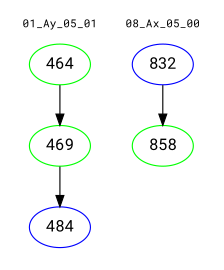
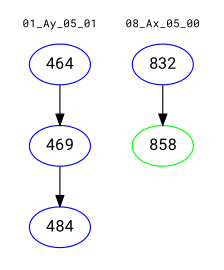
(60, 64) -> (60, 64)
(60, 146) -> (60, 146)
